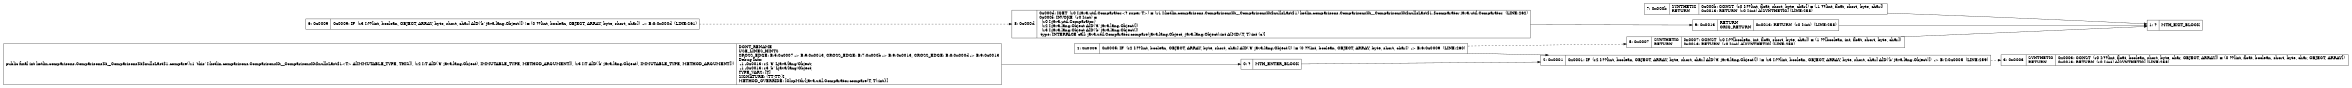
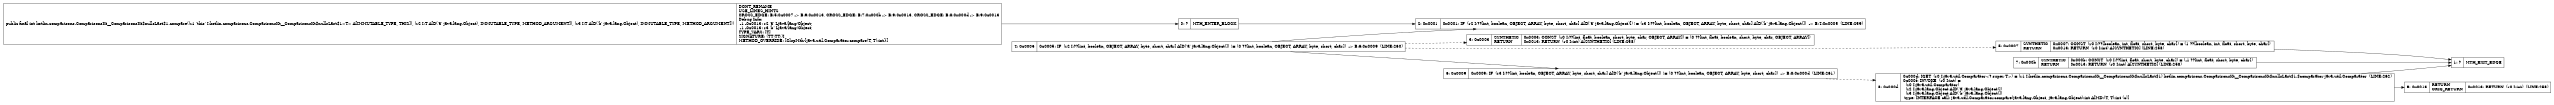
(1992, 25) -> (2405, 70)
(2181, 25) -> (2484, 62)
none -> (1423, 60)
(1994, 60) -> (1435, 43)
